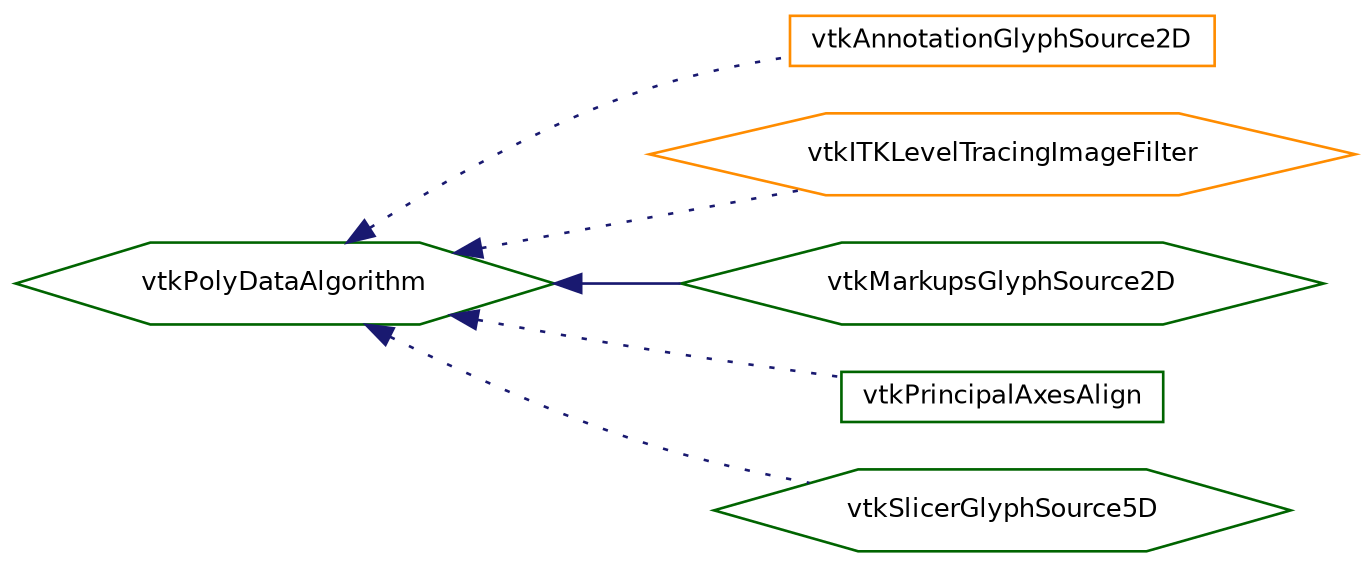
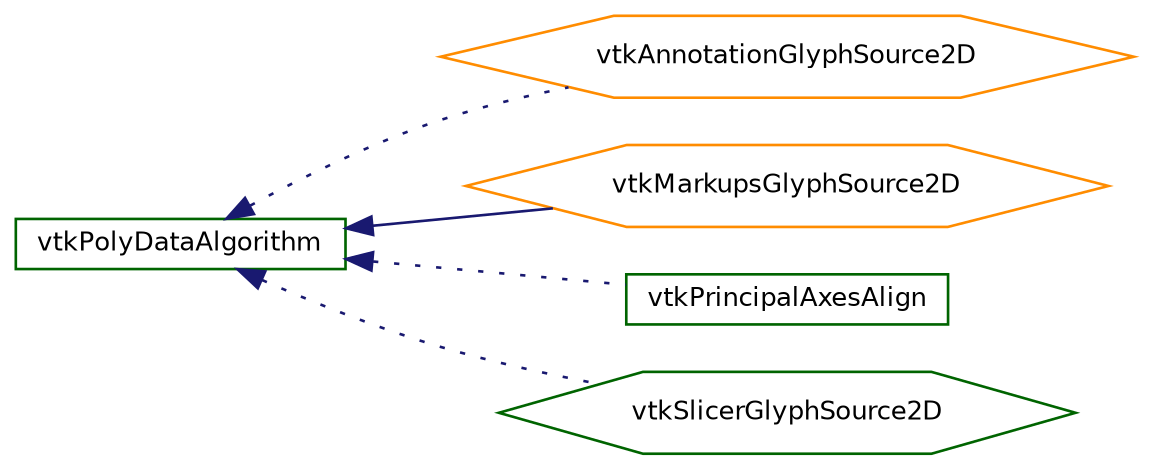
(1002, 41) -> (787, 57)
(1002, 154) -> none
(285, 284) -> (181, 244)
(1002, 284) -> (787, 186)
(1002, 510) -> (787, 413)
